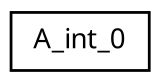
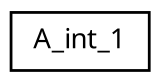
(80, 41) -> (80, 41)
